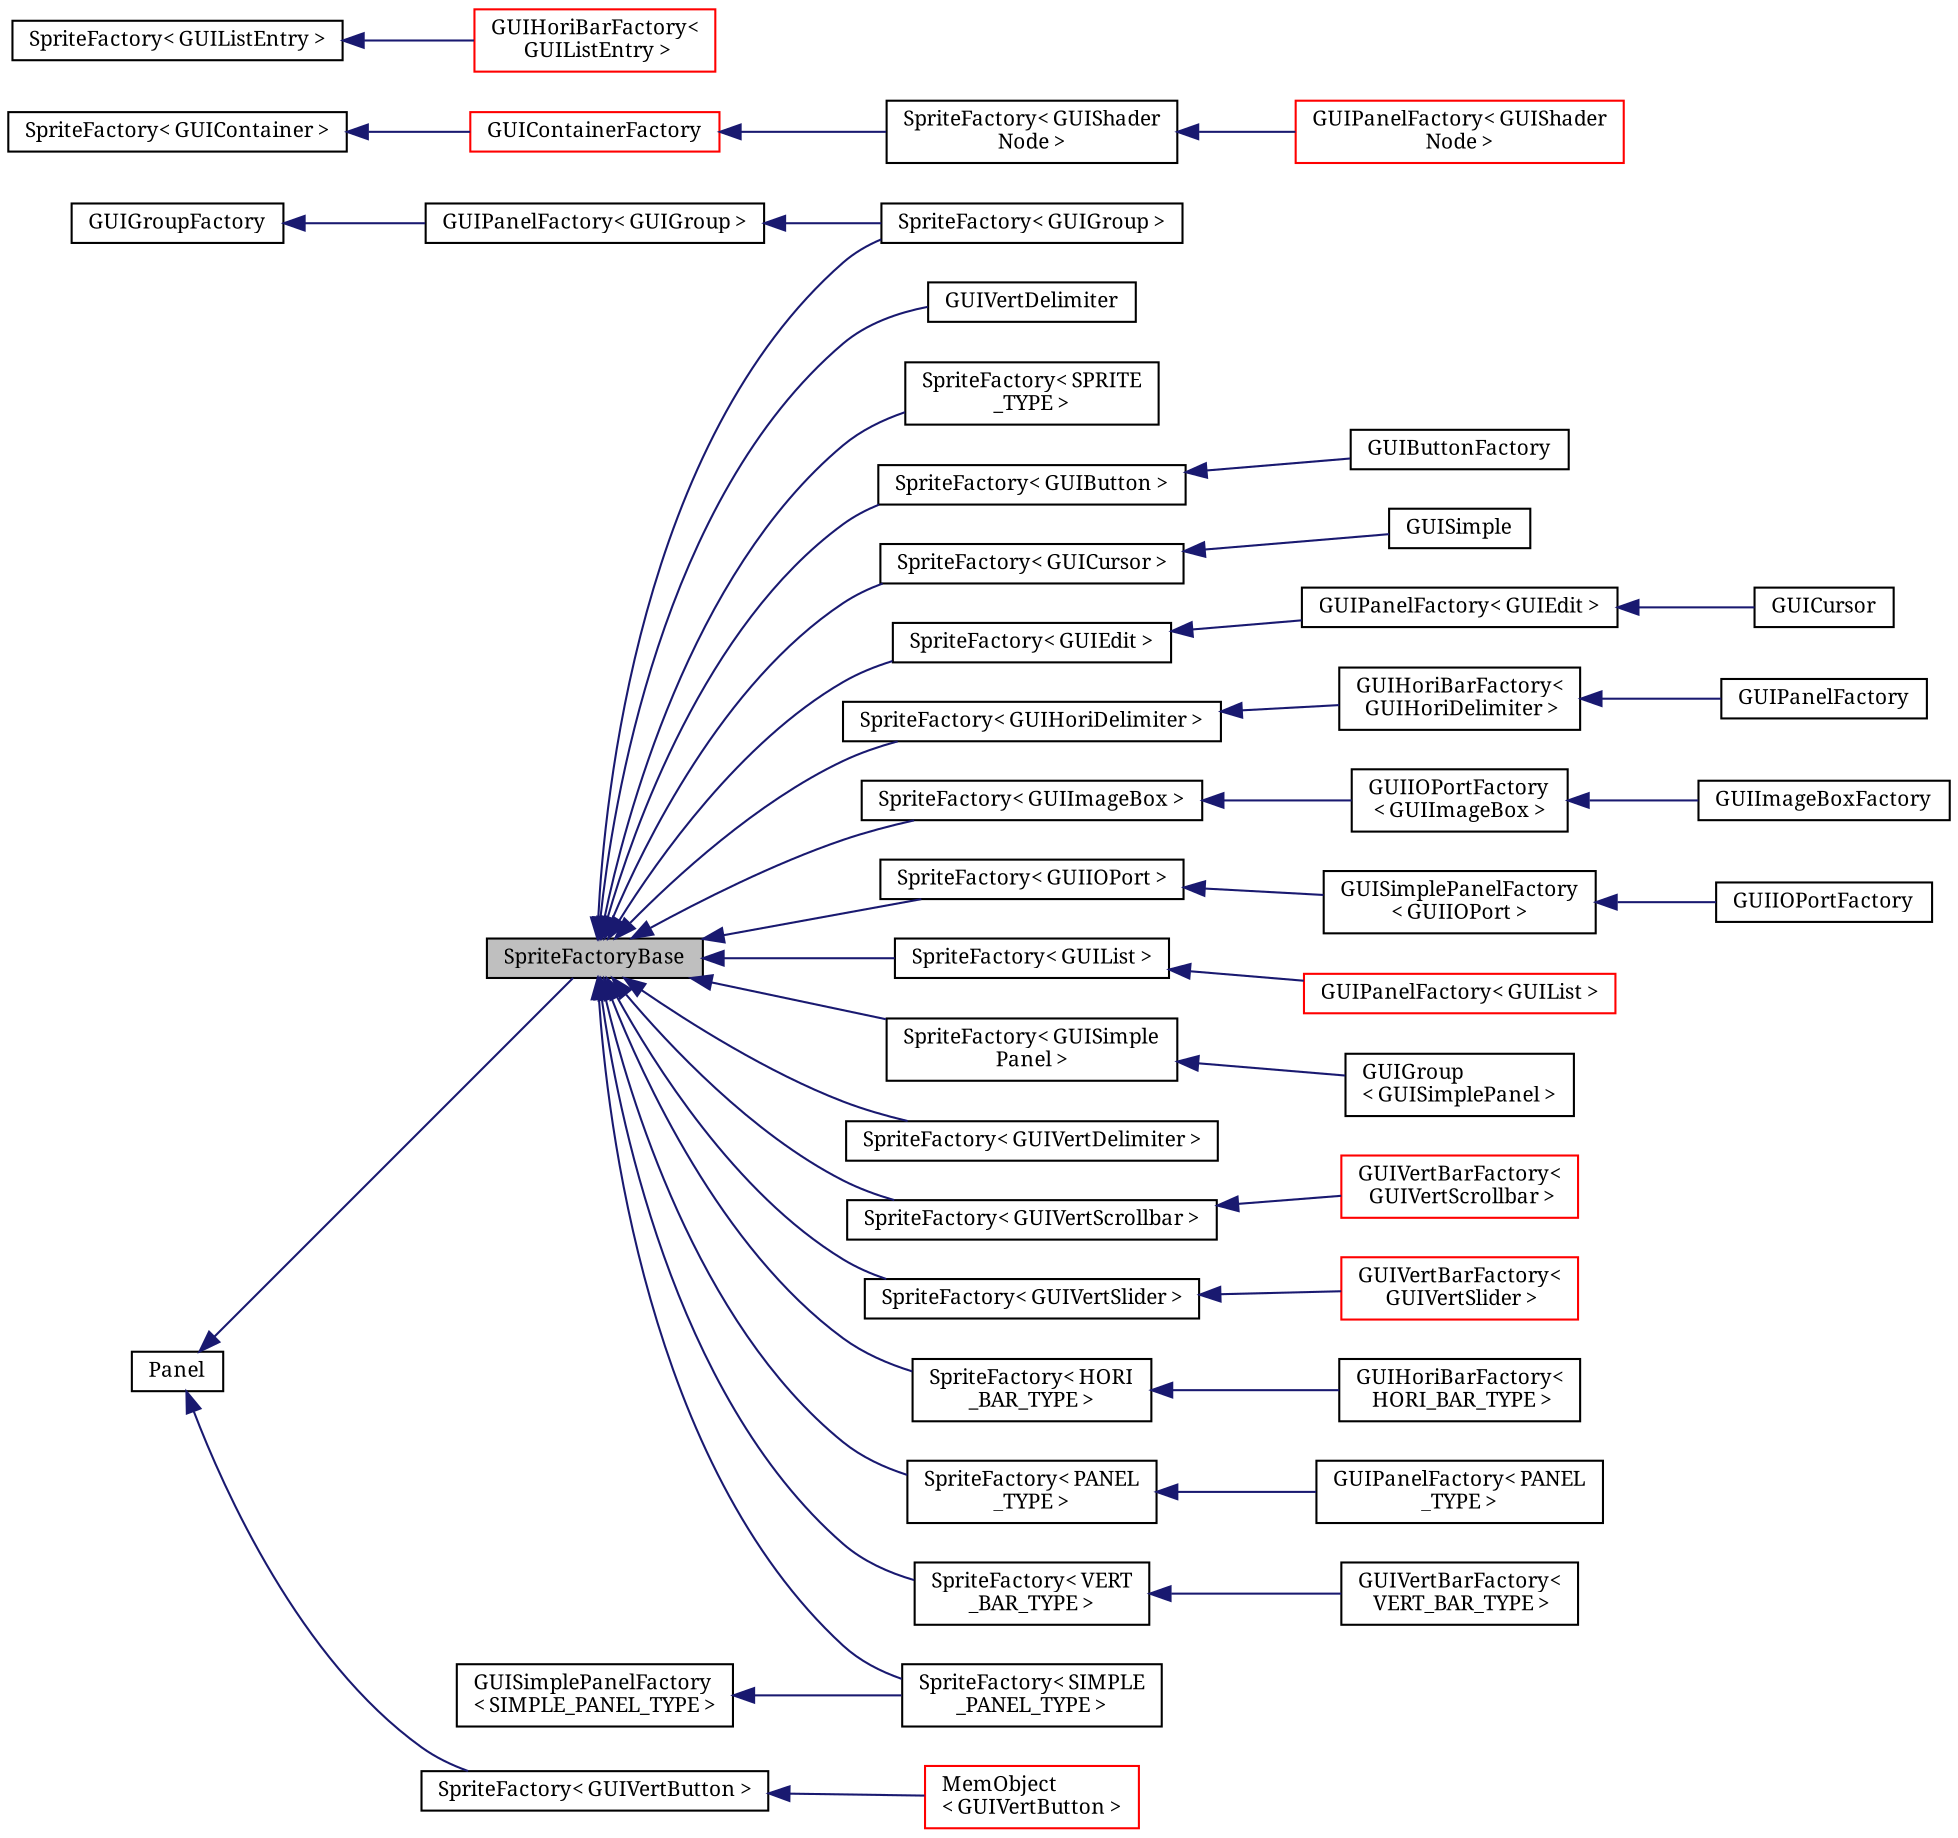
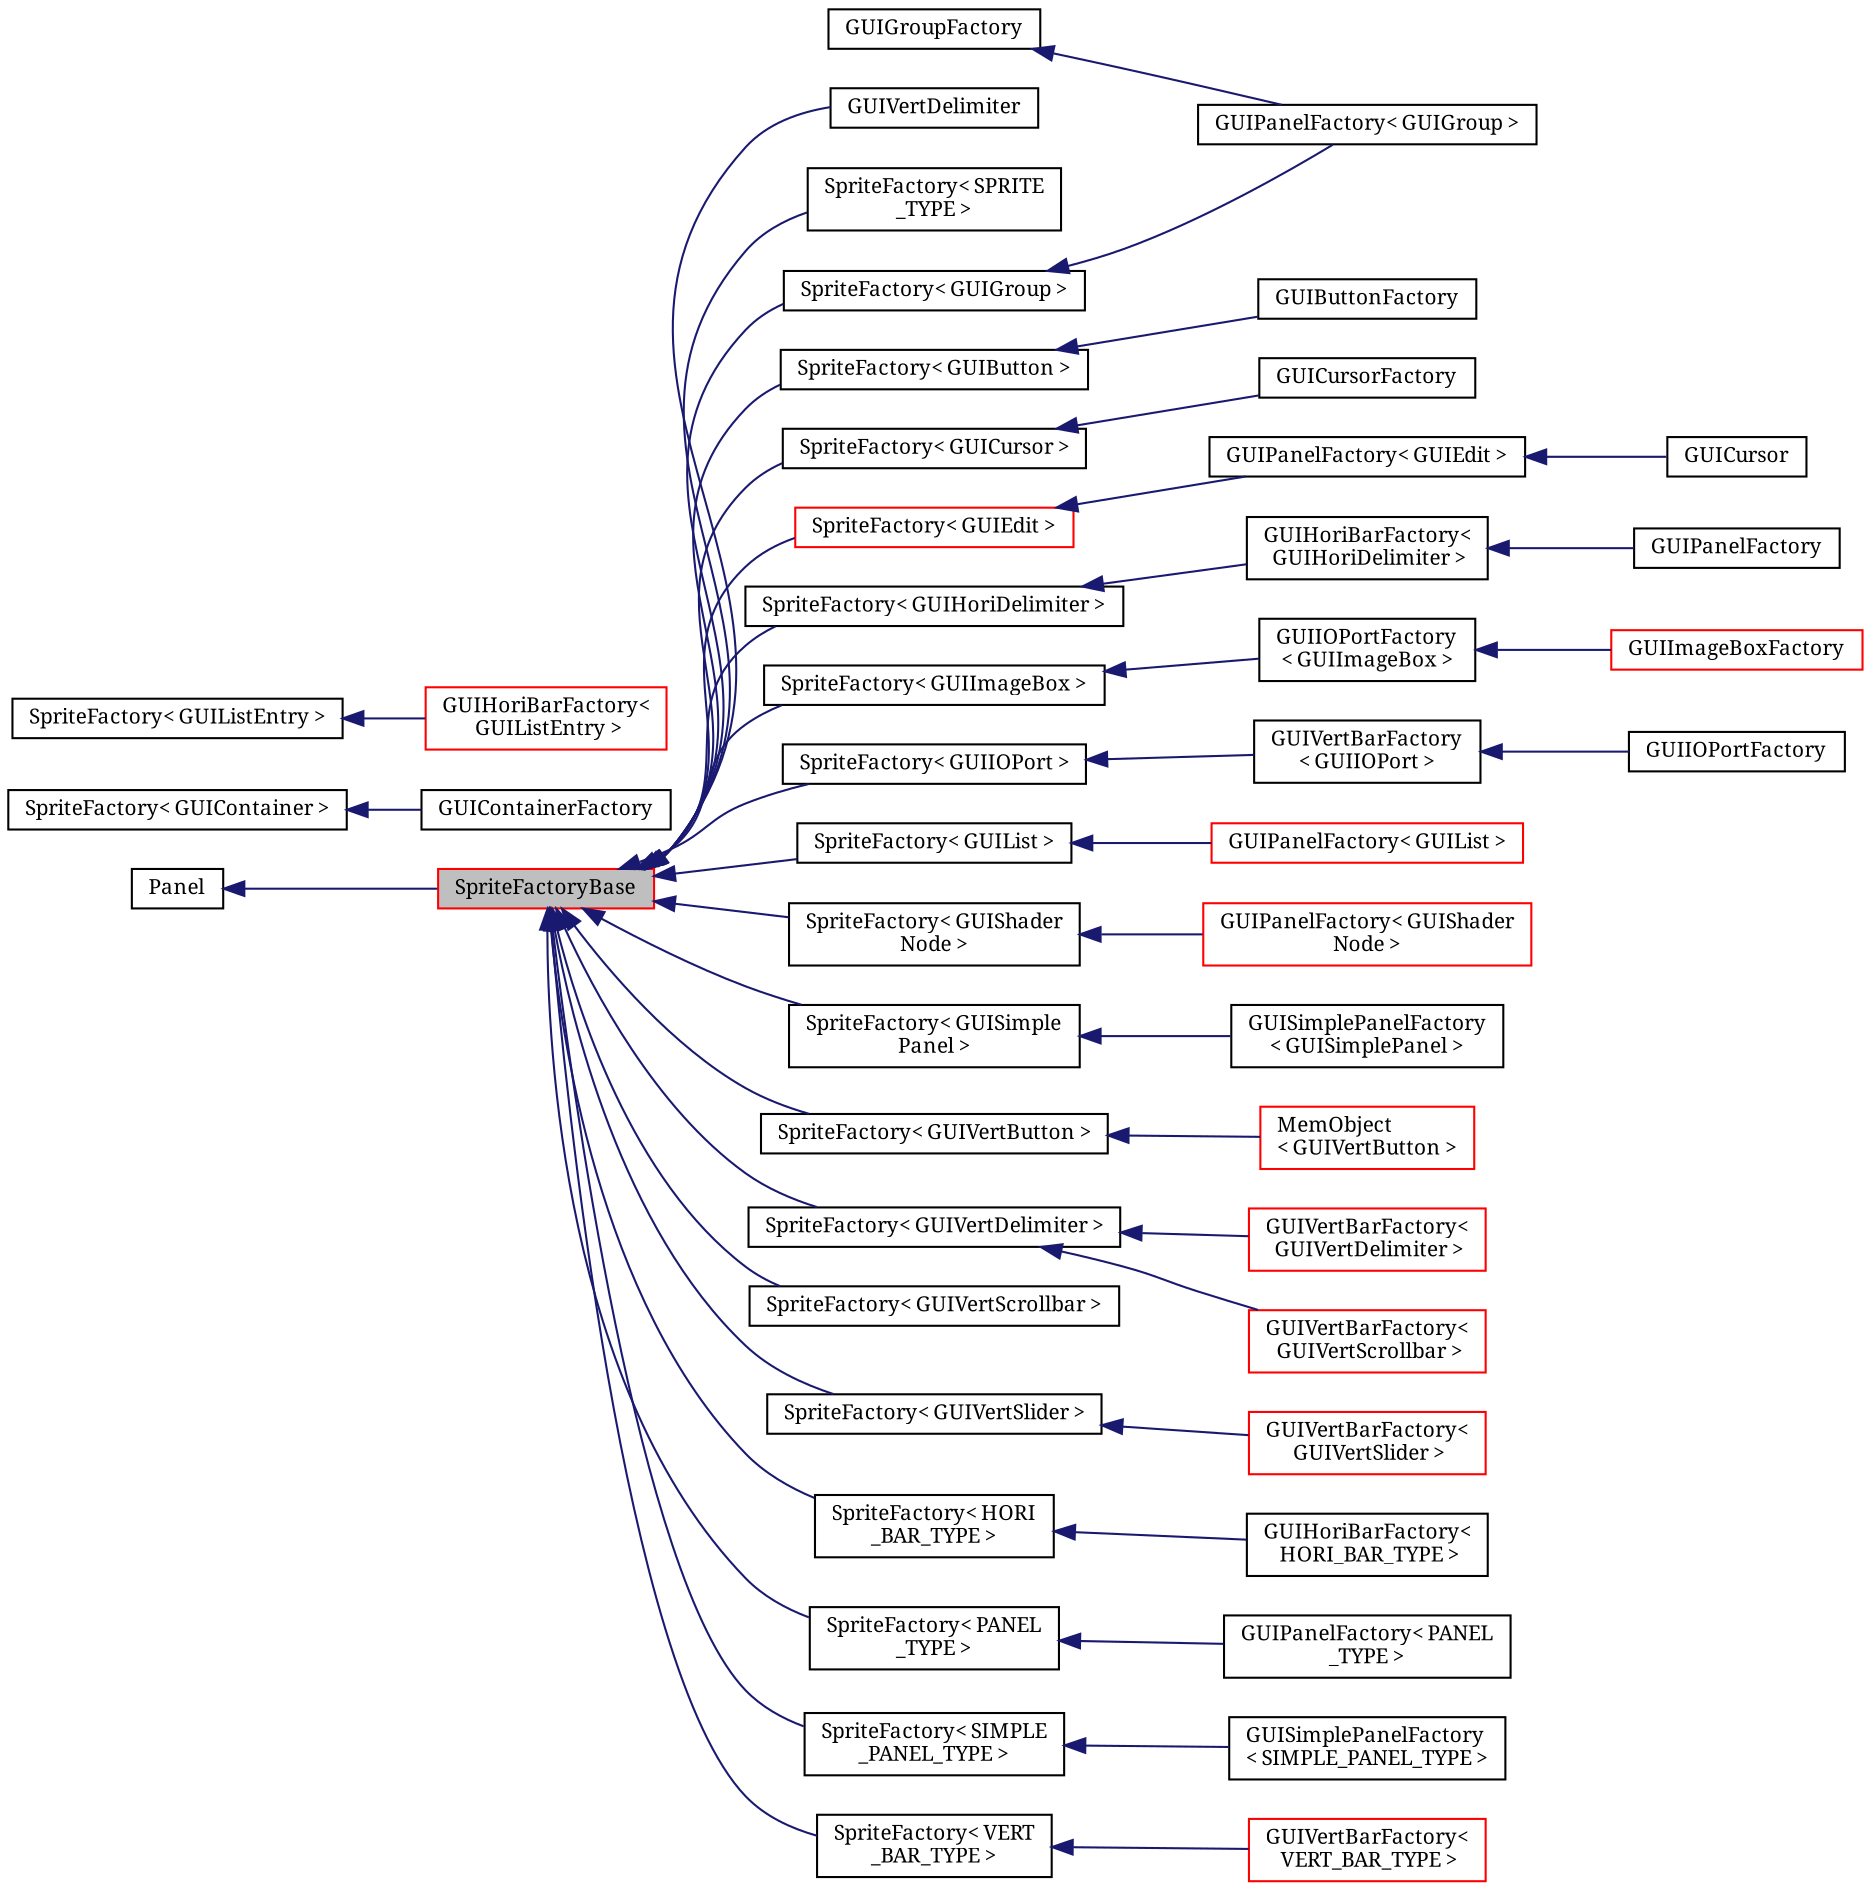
(595, 132) -> (546, 810)
(813, 132) -> (732, 911)
(833, 223) -> (1204, 215)
(1460, 528) -> (1367, 378)
(1032, 643) -> (934, 527)
(1824, 800) -> (1737, 650)
(1460, 902) -> (1367, 752)
(595, 958) -> (546, 889)
(1460, 1085) -> (1367, 1036)
(1290, 1200) -> (1160, 1278)
none -> (1367, 1240)
(1460, 1594) -> (1367, 1850)
(300, 1617) -> (677, 1038)
(828, 1695) -> (1157, 1746)
